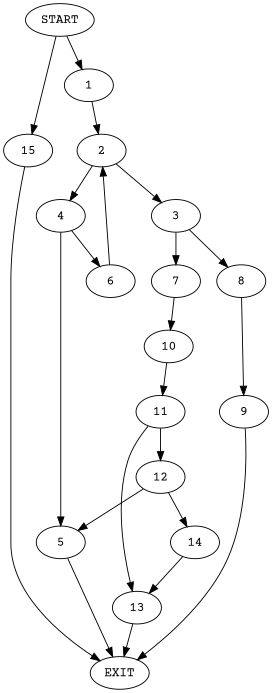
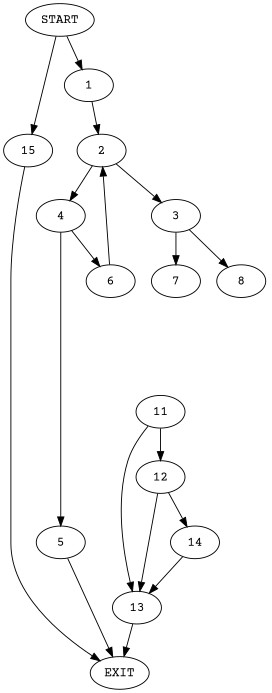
(169, 346) -> none
(244, 412) -> none
(114, 507) -> (150, 538)
